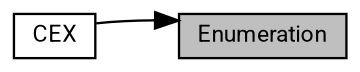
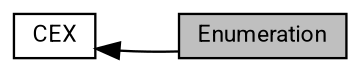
(125, 21) -> (149, 52)
